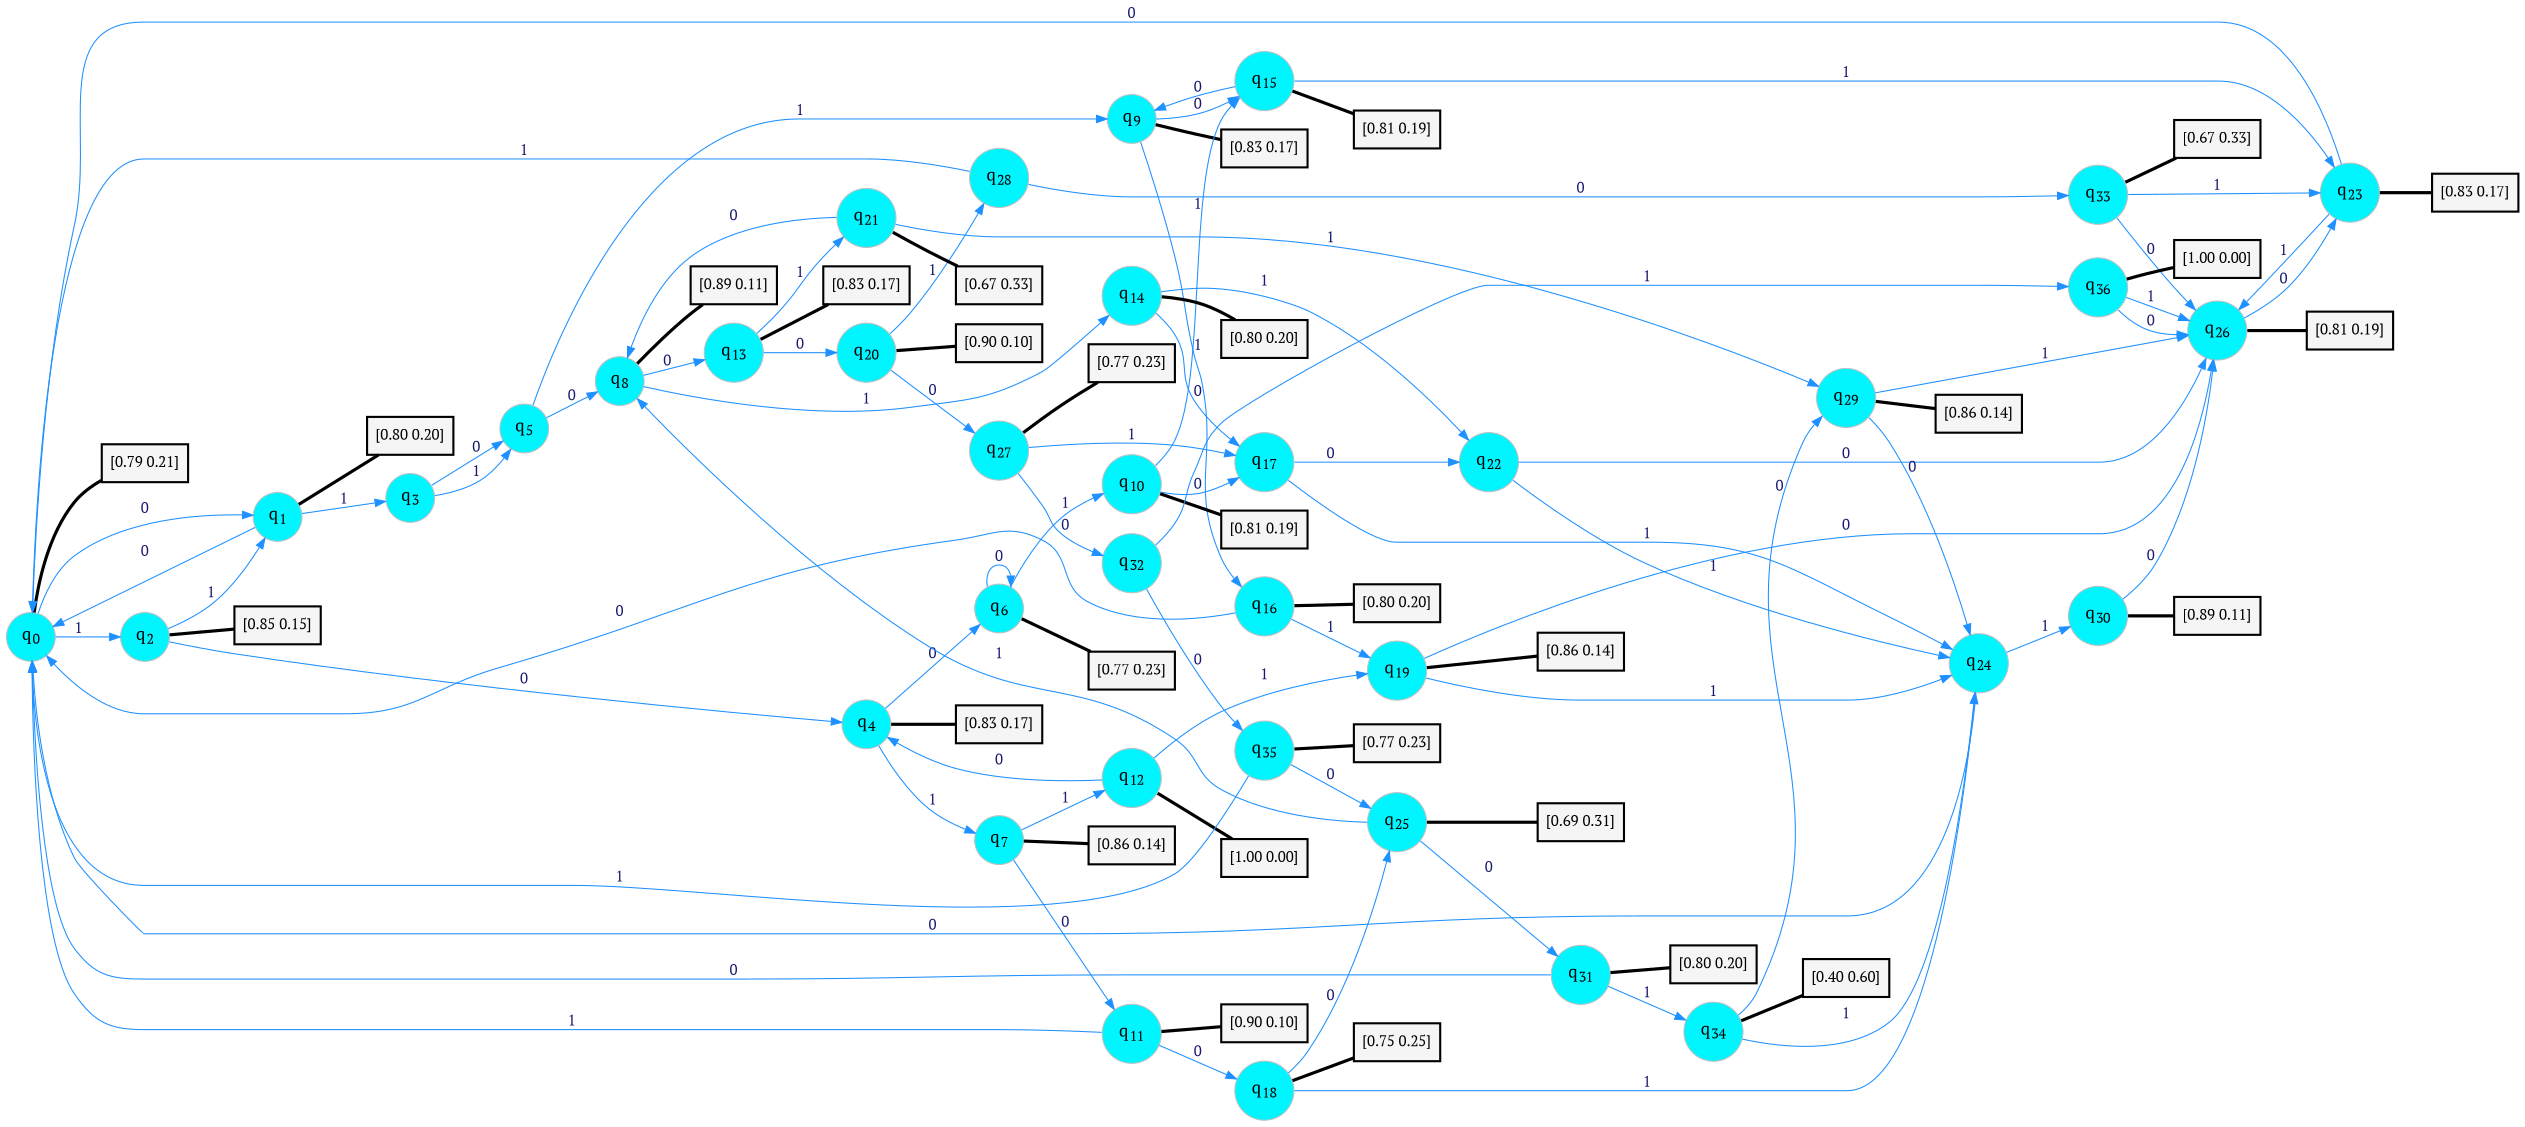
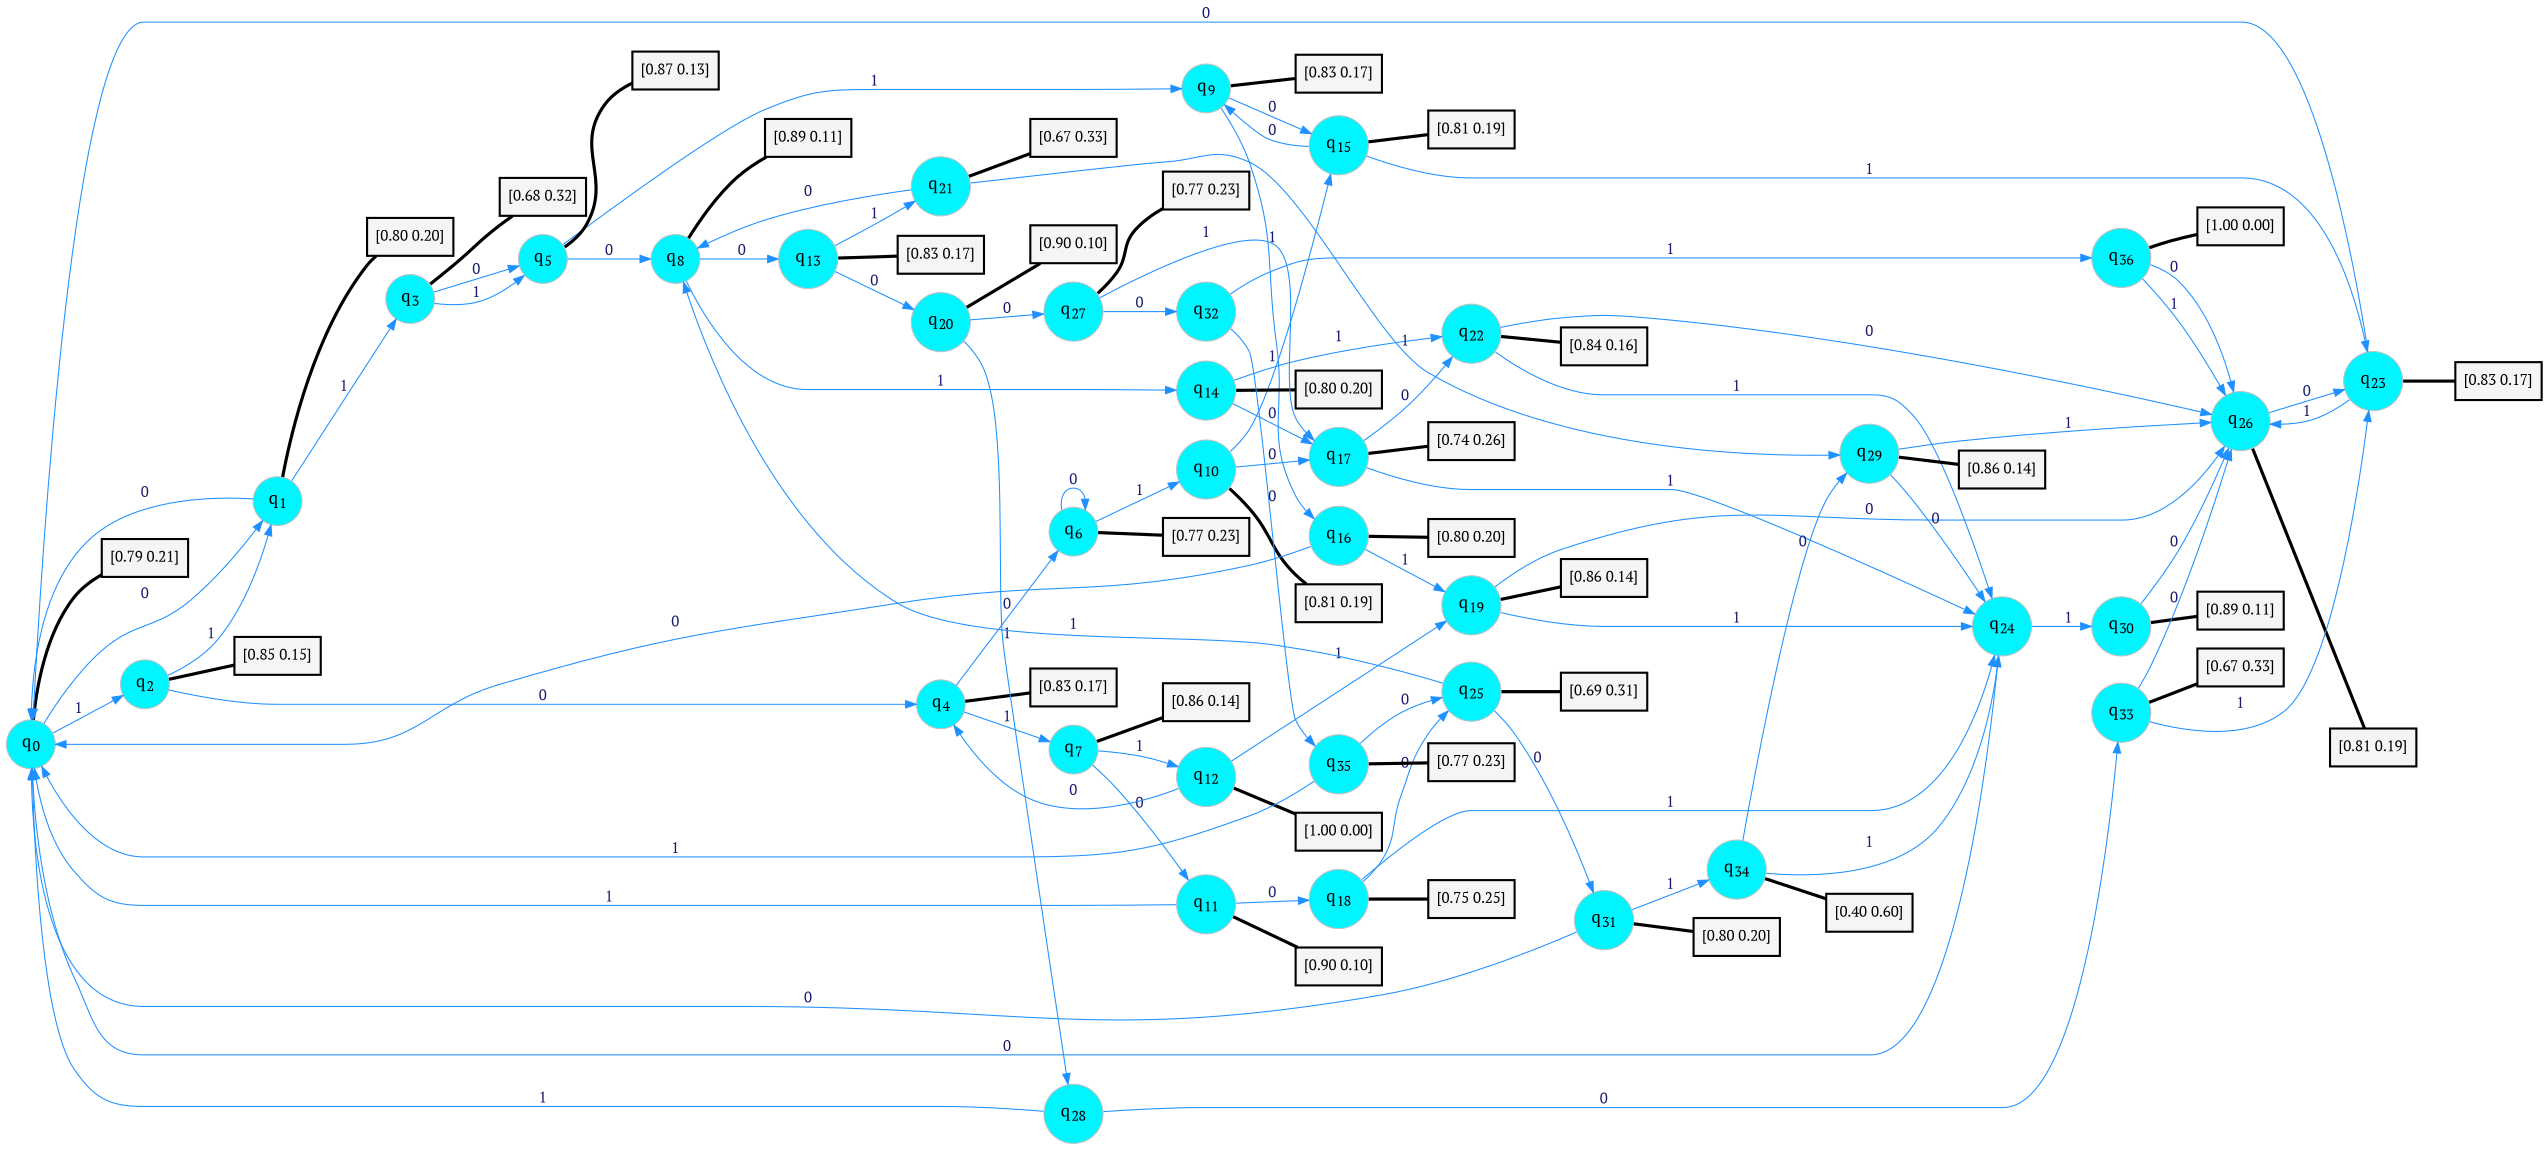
none -> (676, 71)
none -> (543, 197)
none -> (1604, 346)
none -> (1471, 441)
